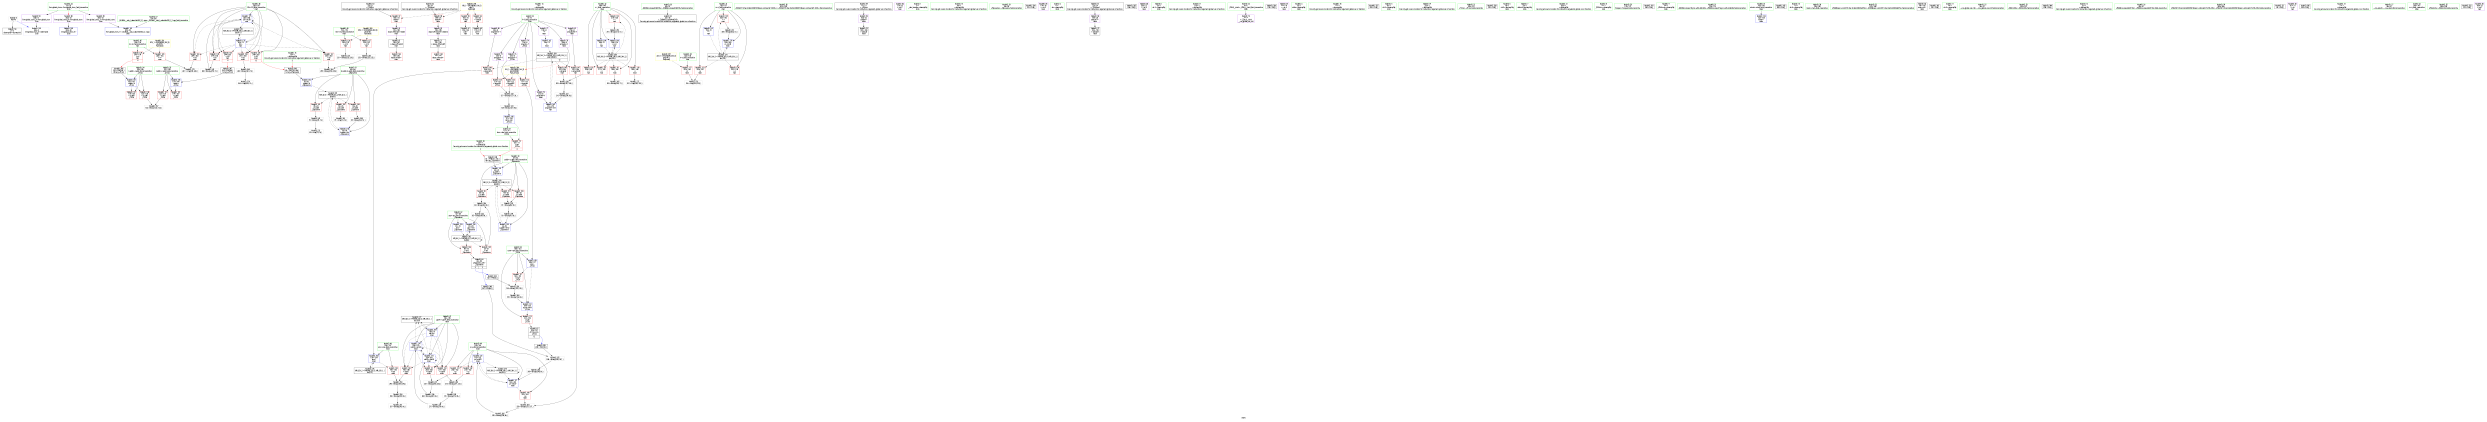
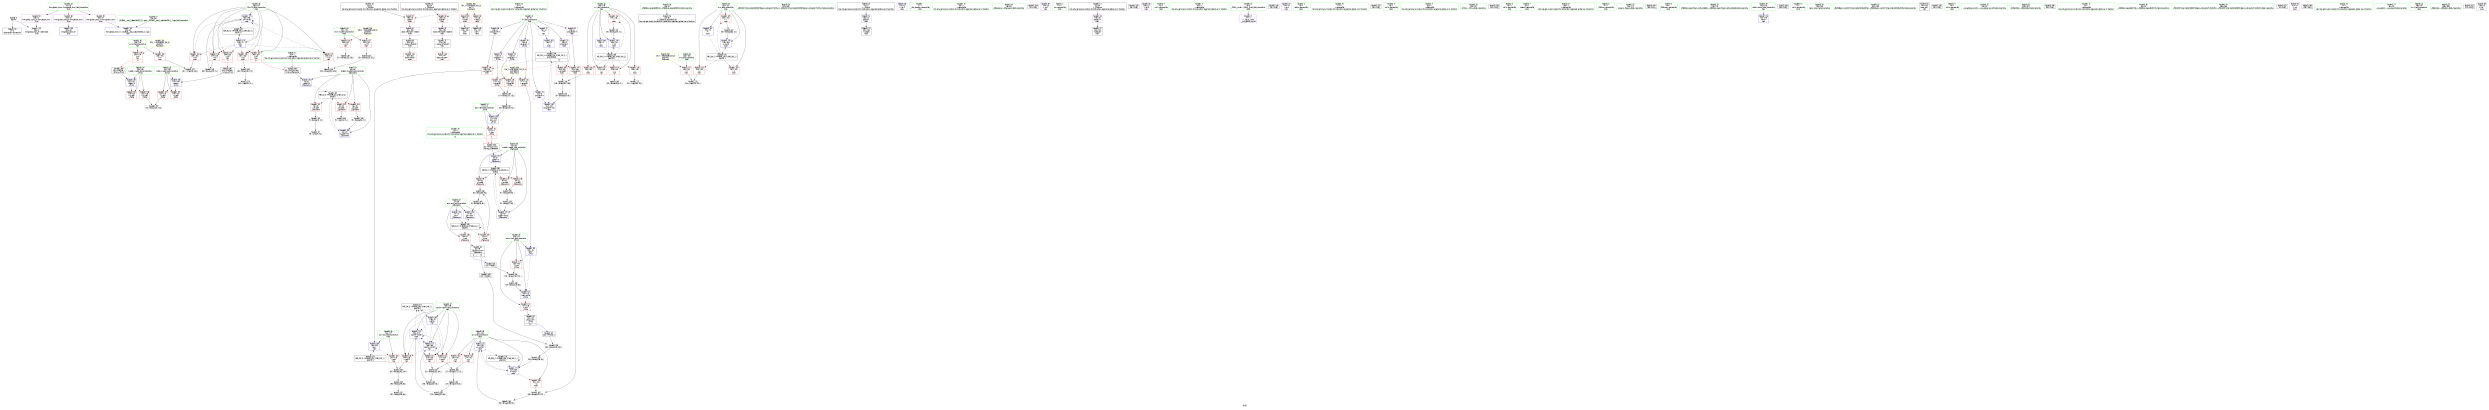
(508, 125) -> (489, 113)
